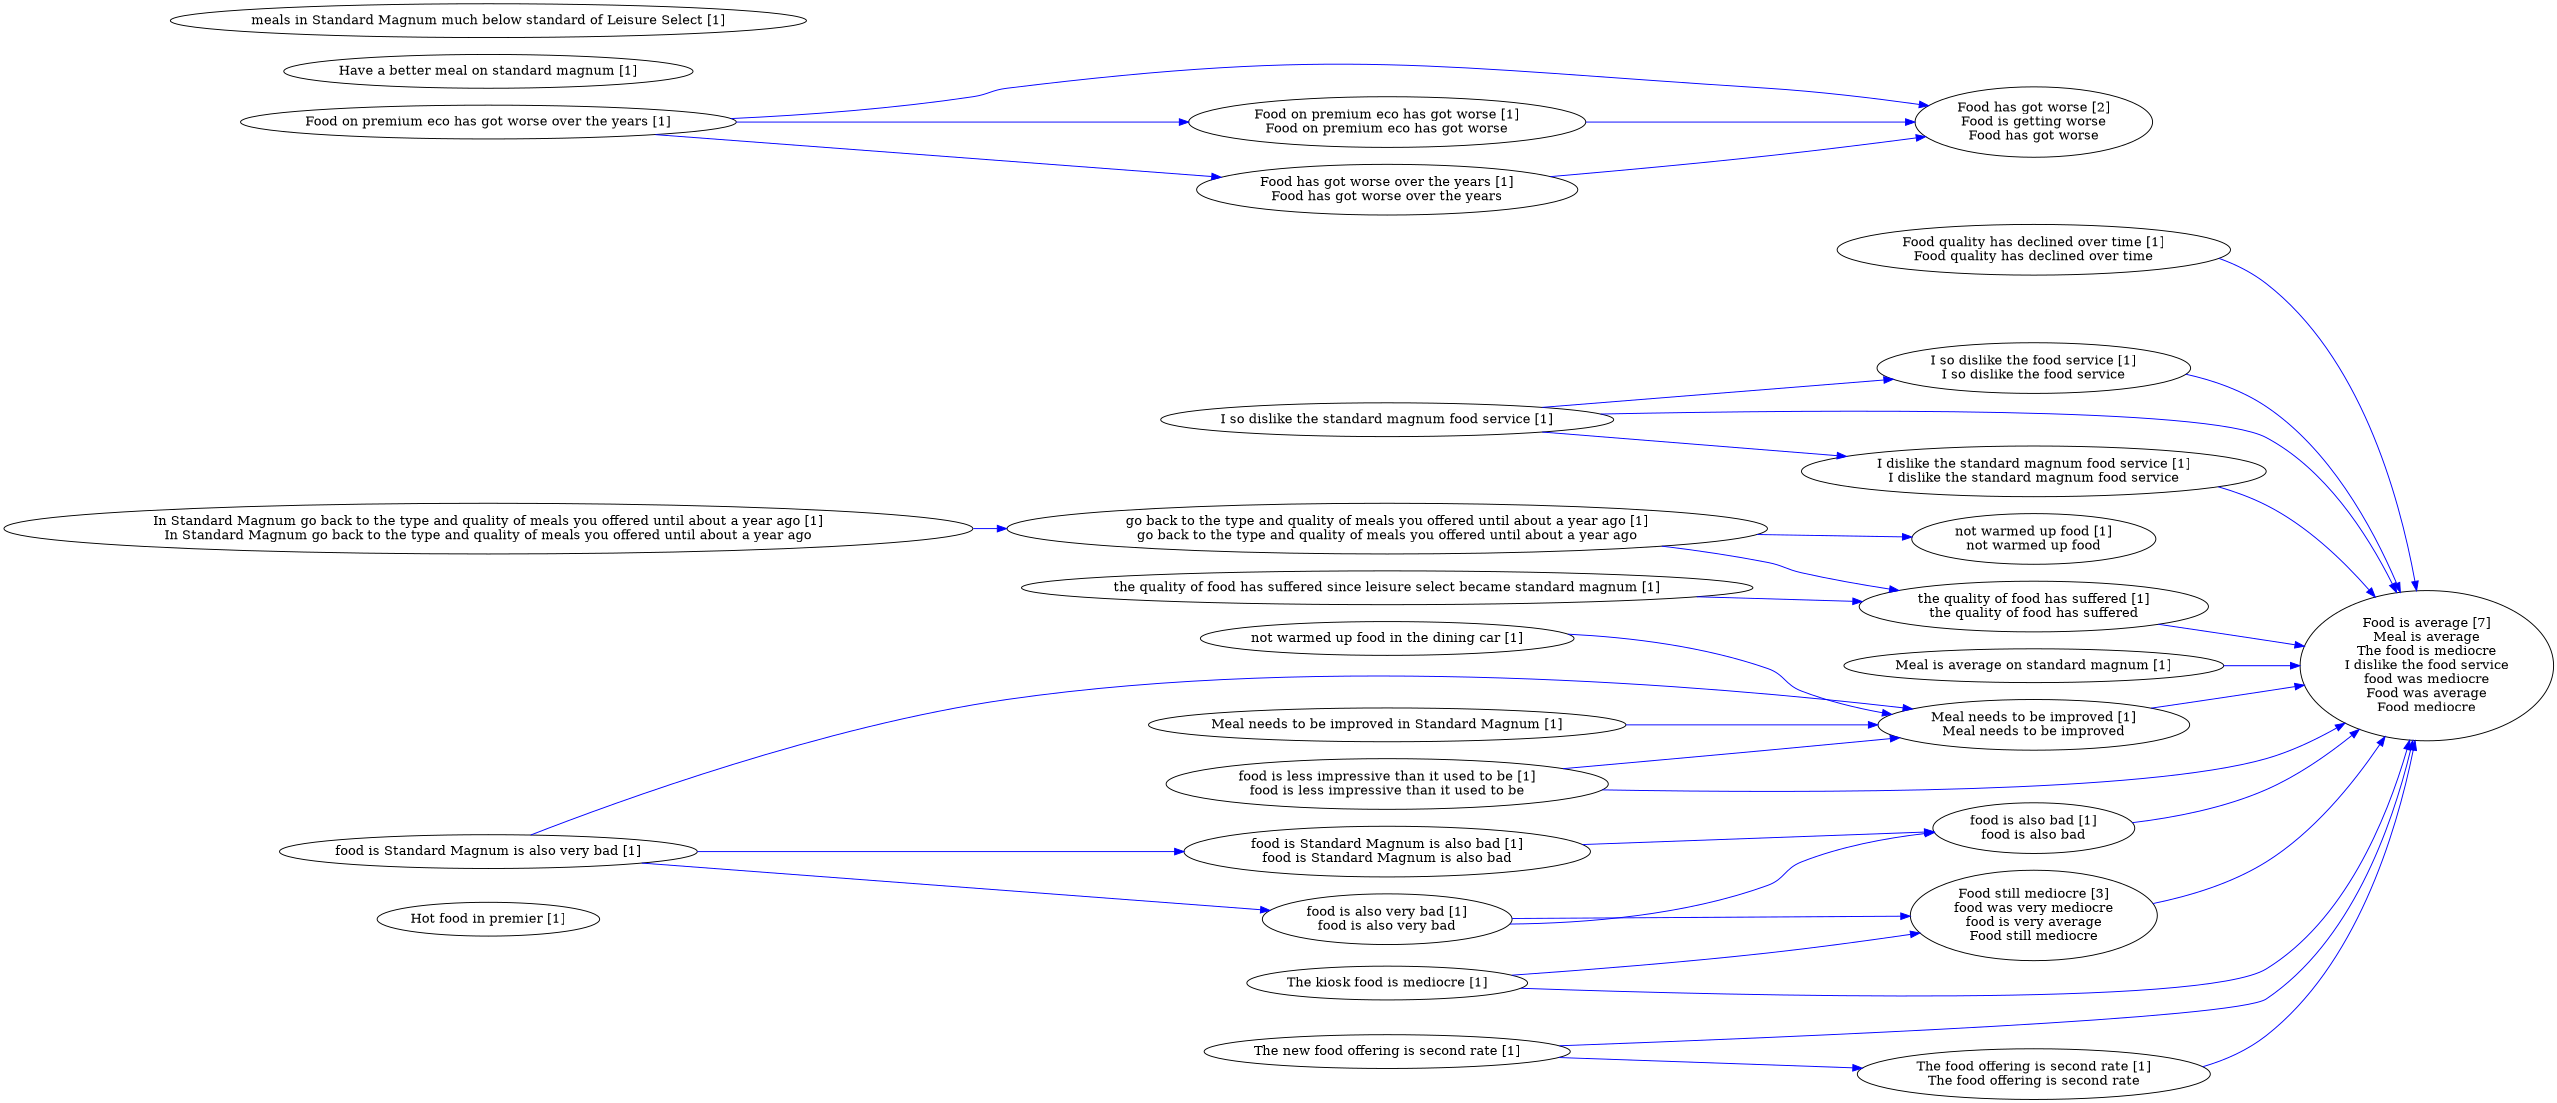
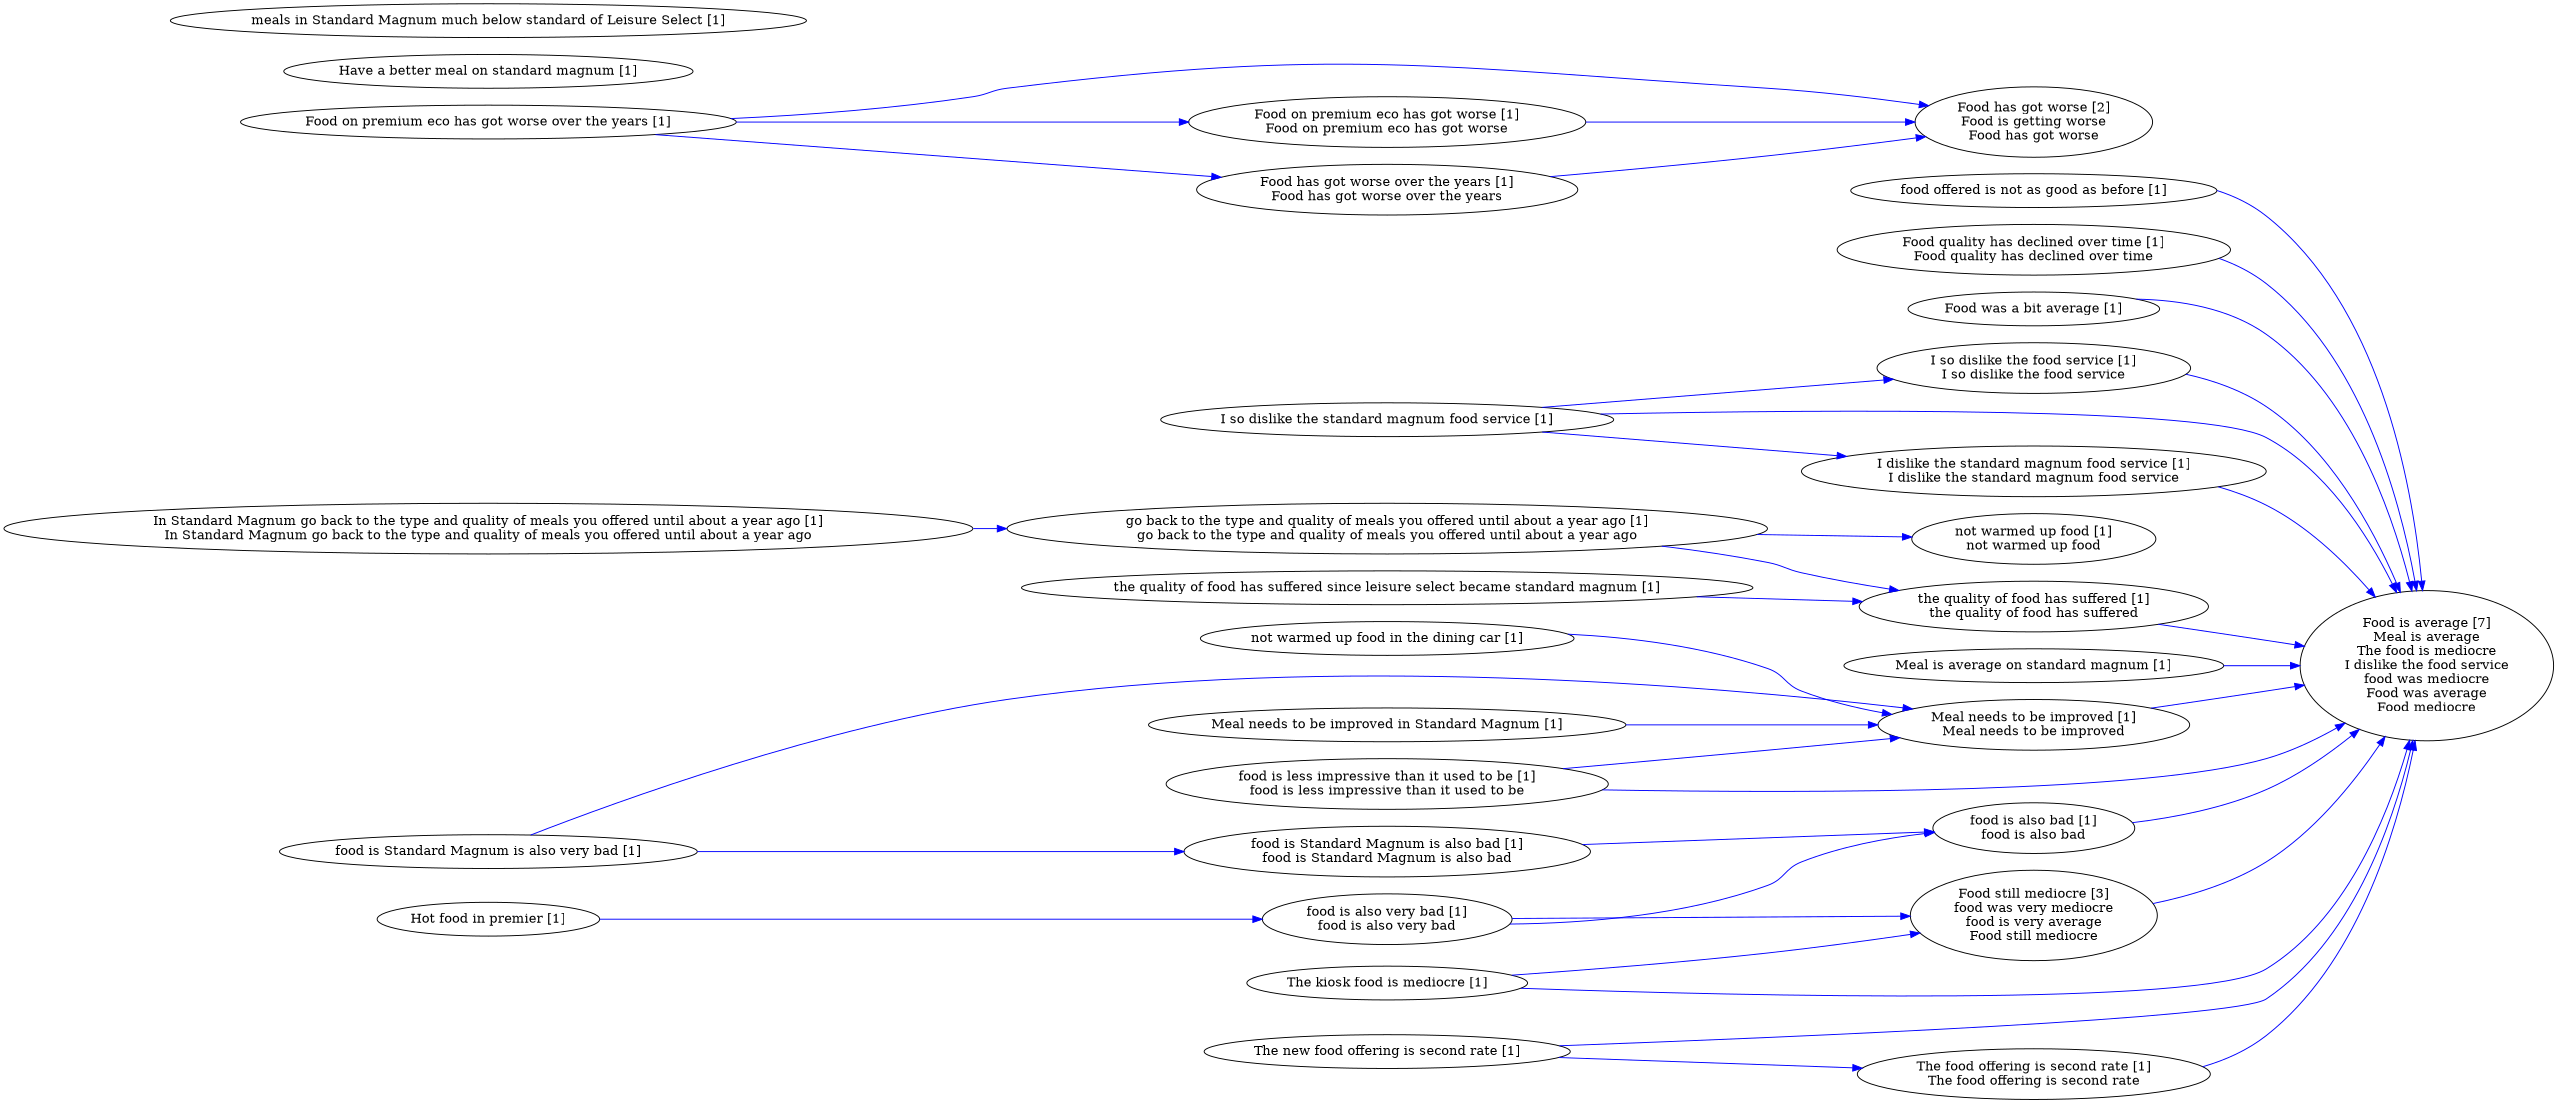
none -> (2034, 191)
none -> (2034, 309)
(951, 886) -> (926, 919)
